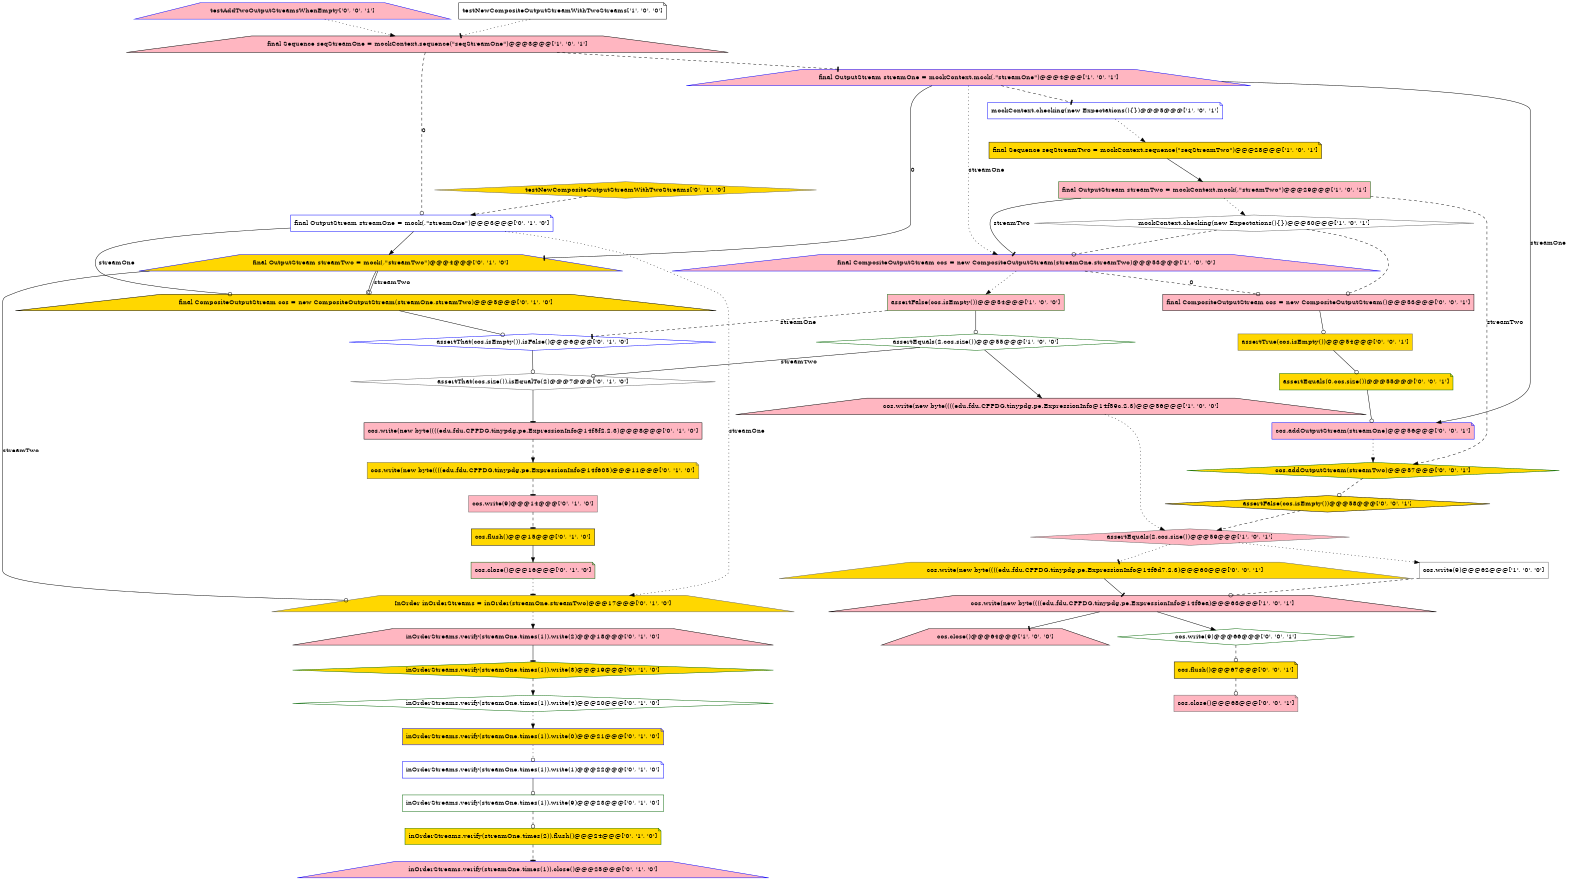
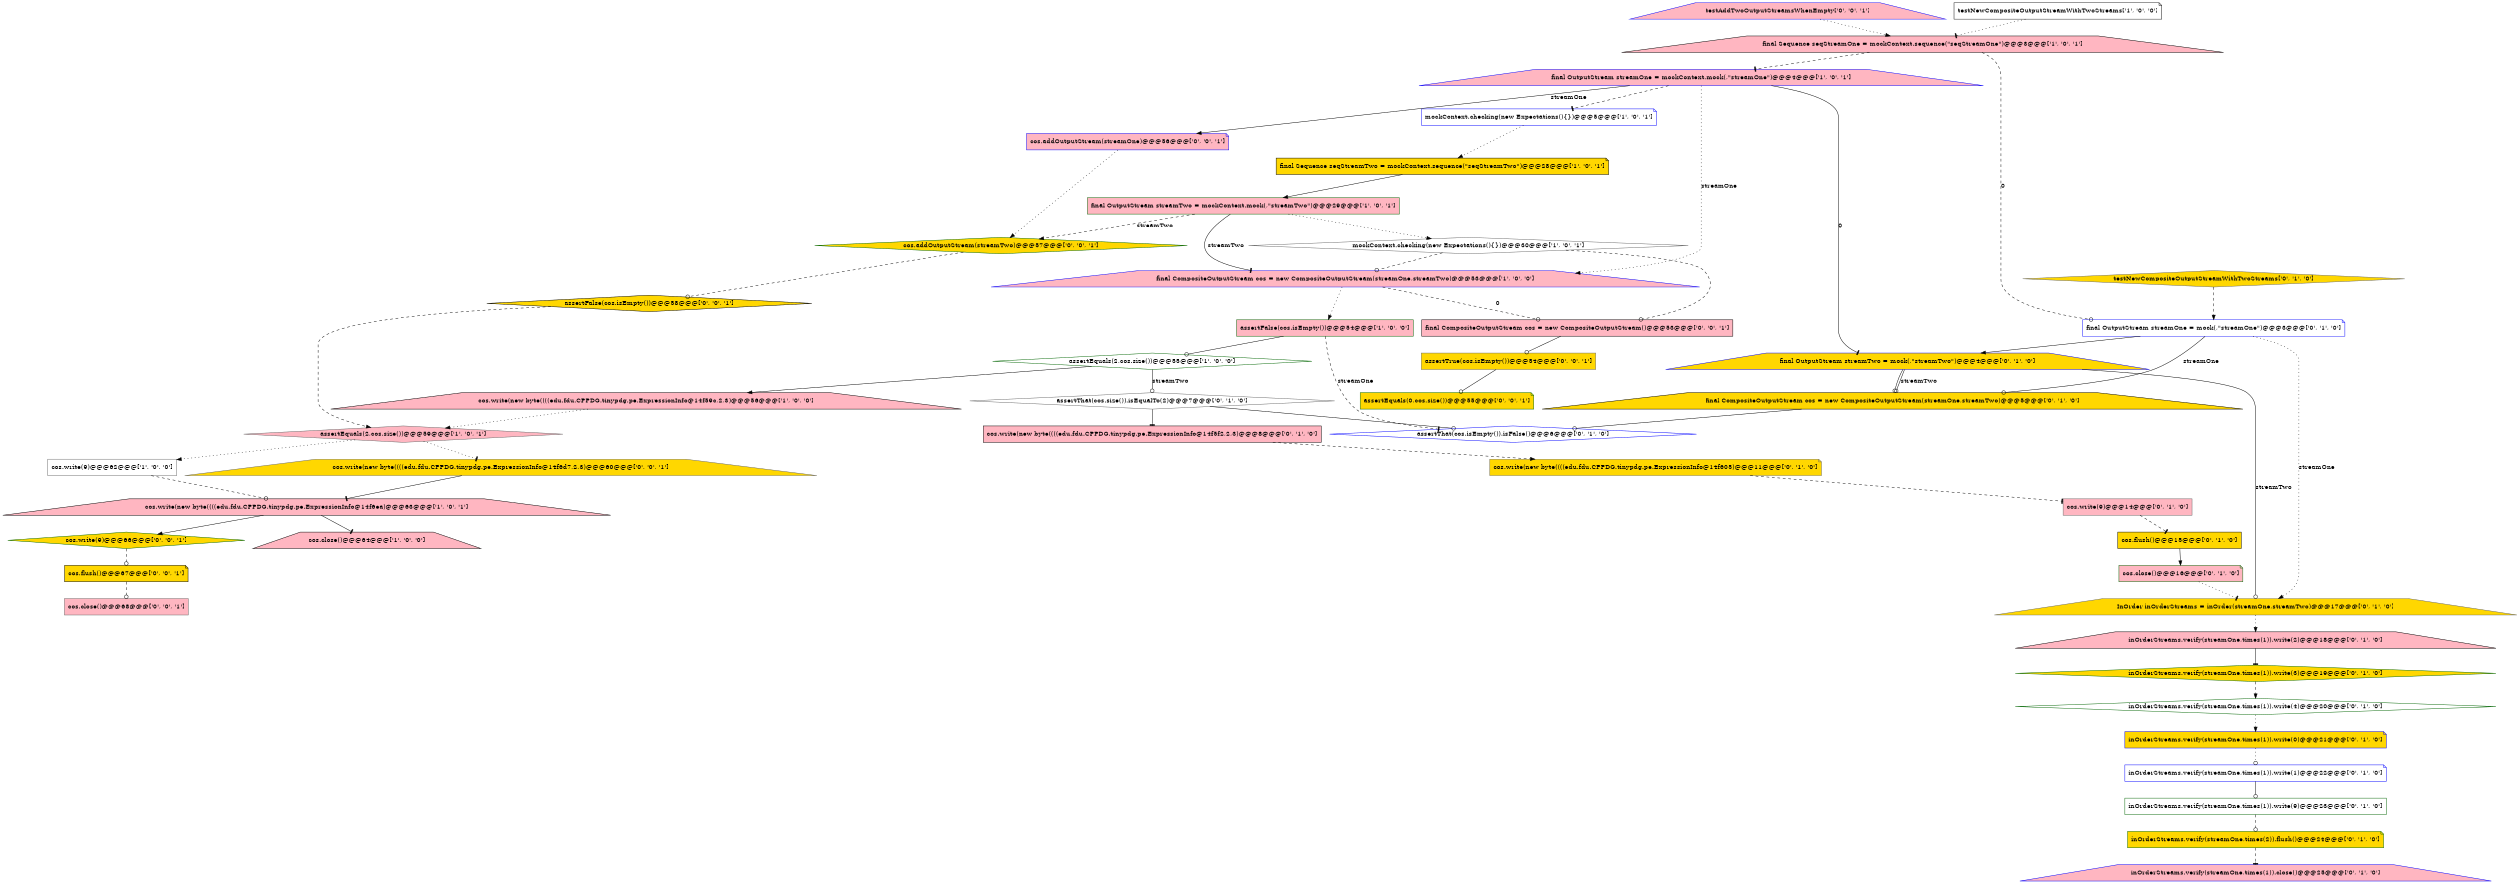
(533, 360) -> (1331, 417)
(1369, 404) -> none
(1236, 637) -> (126, 540)
(1236, 703) -> (126, 607)
